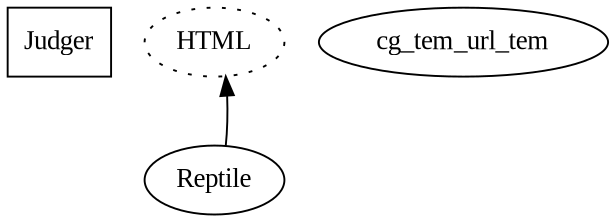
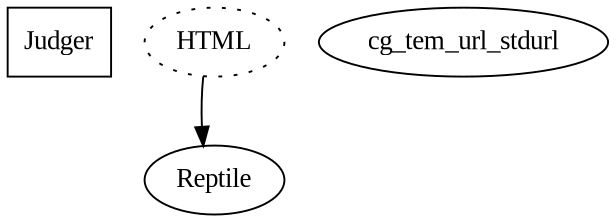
(463, 42) -> (463, 42)
(227, 121) -> (202, 101)
